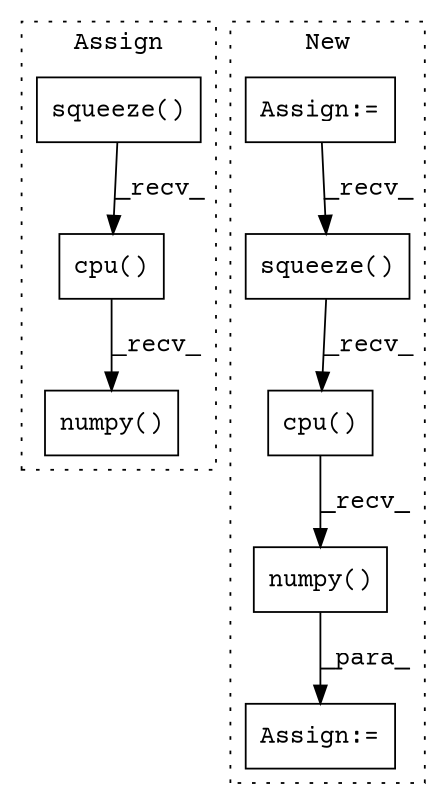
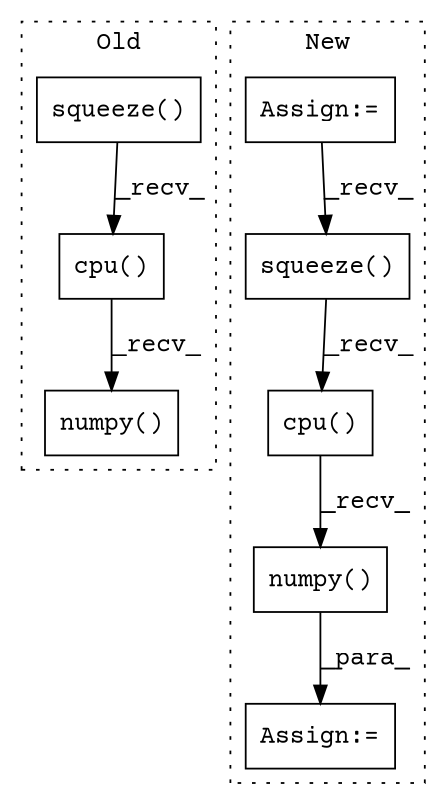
(119, 42) -> (119, 42)
